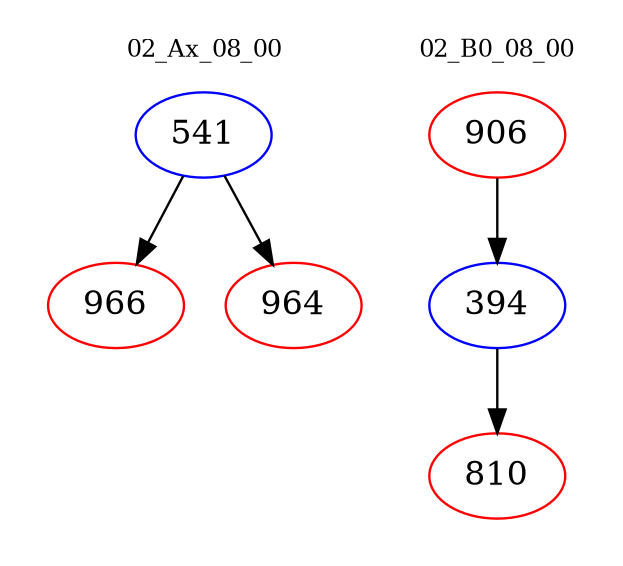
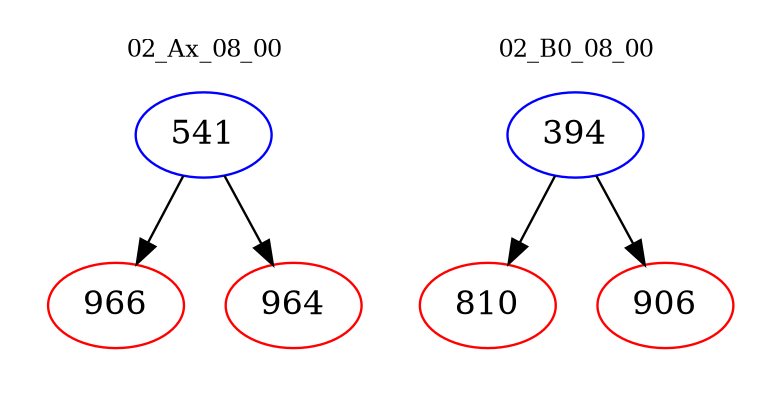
(497, 209) -> (615, 210)
